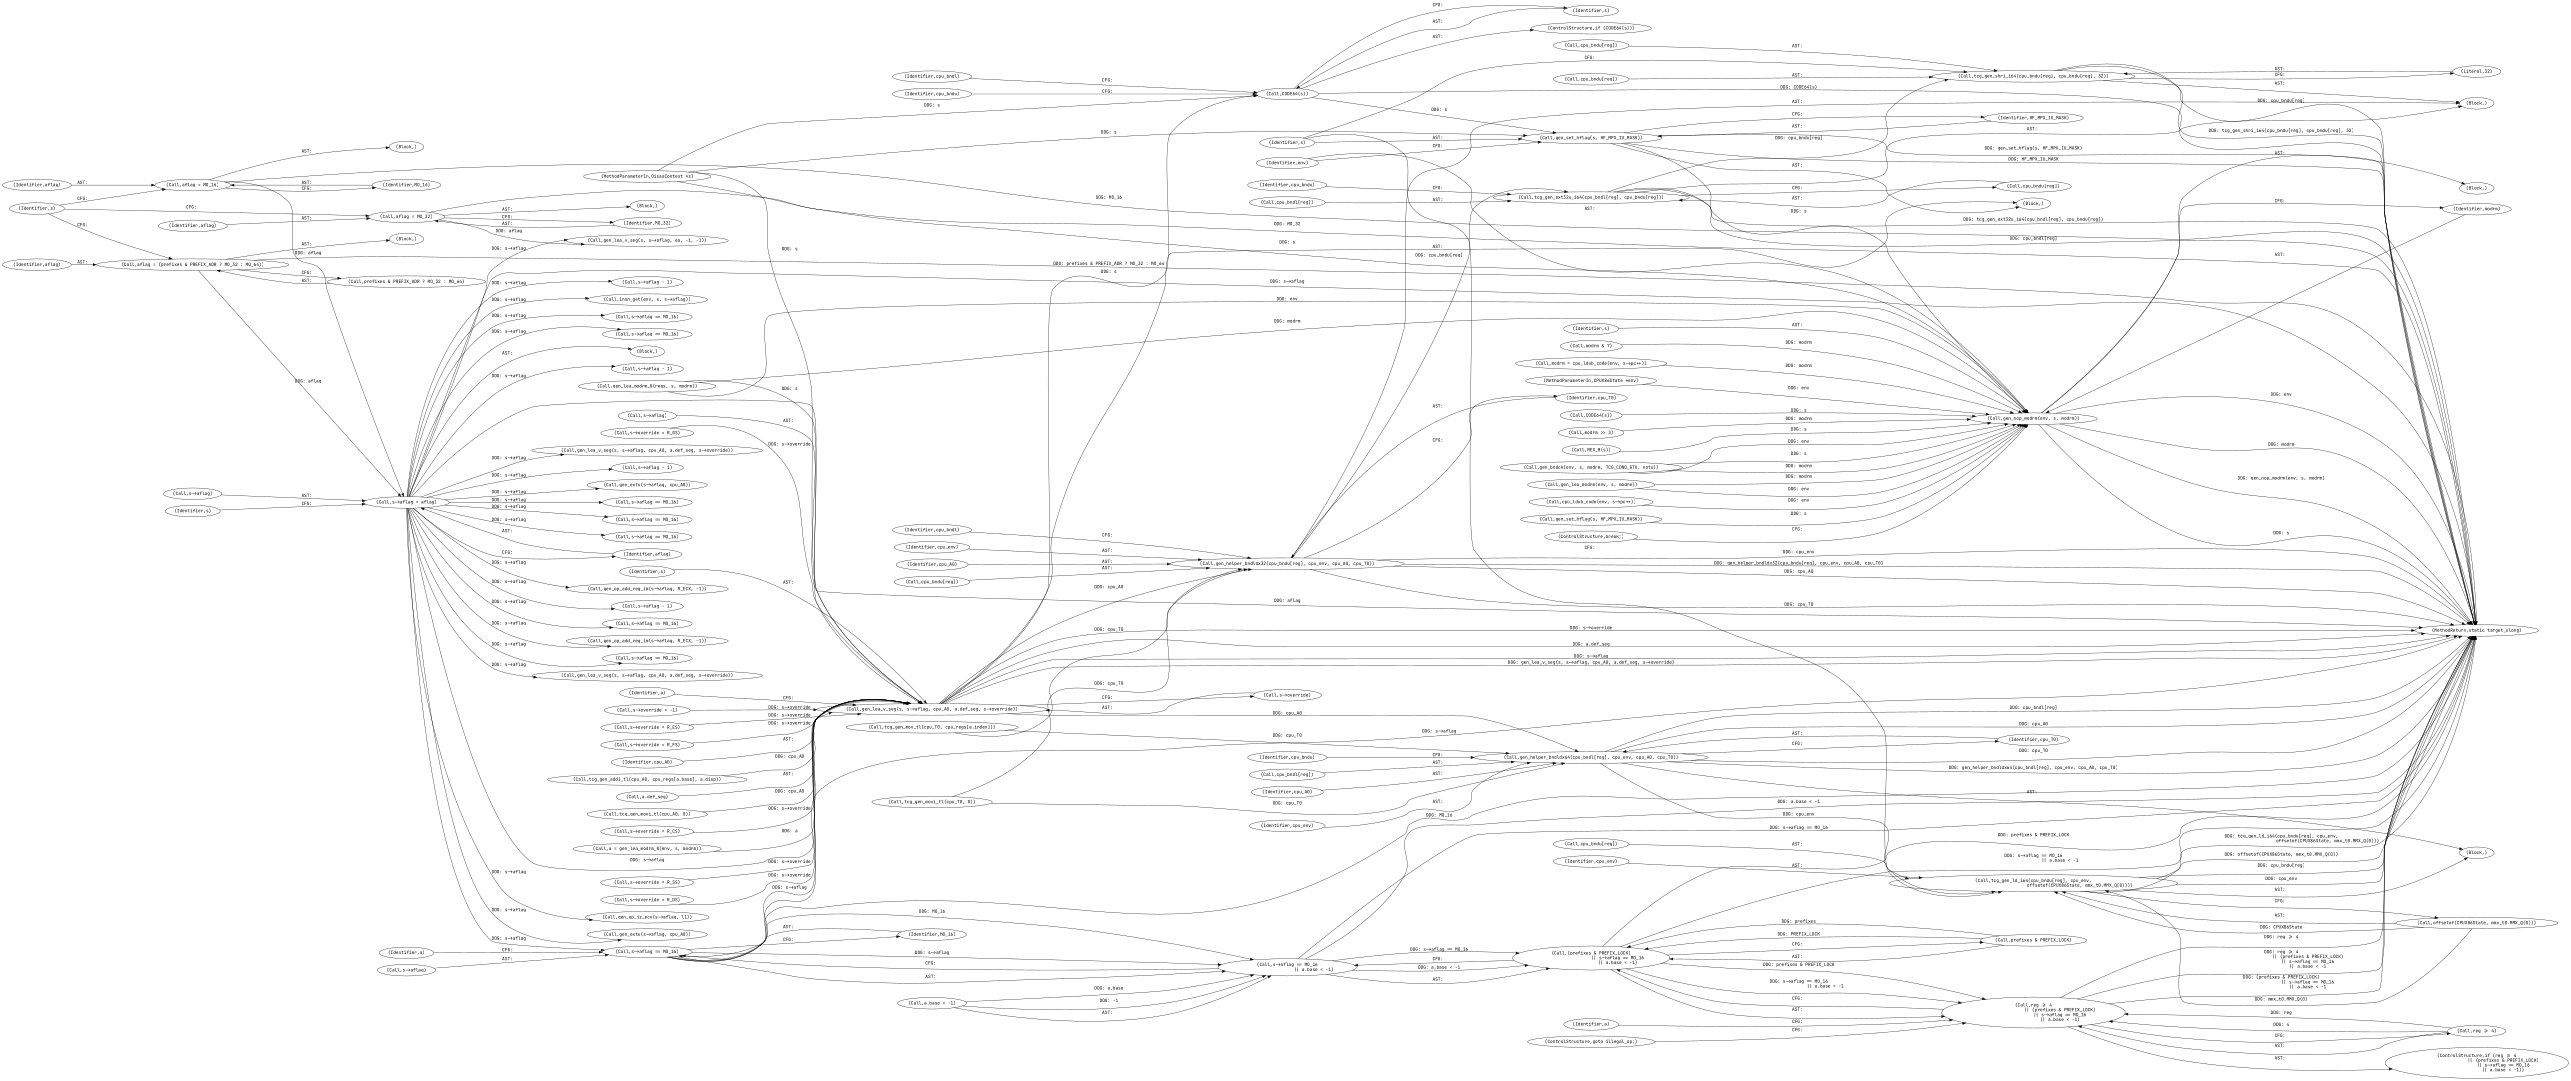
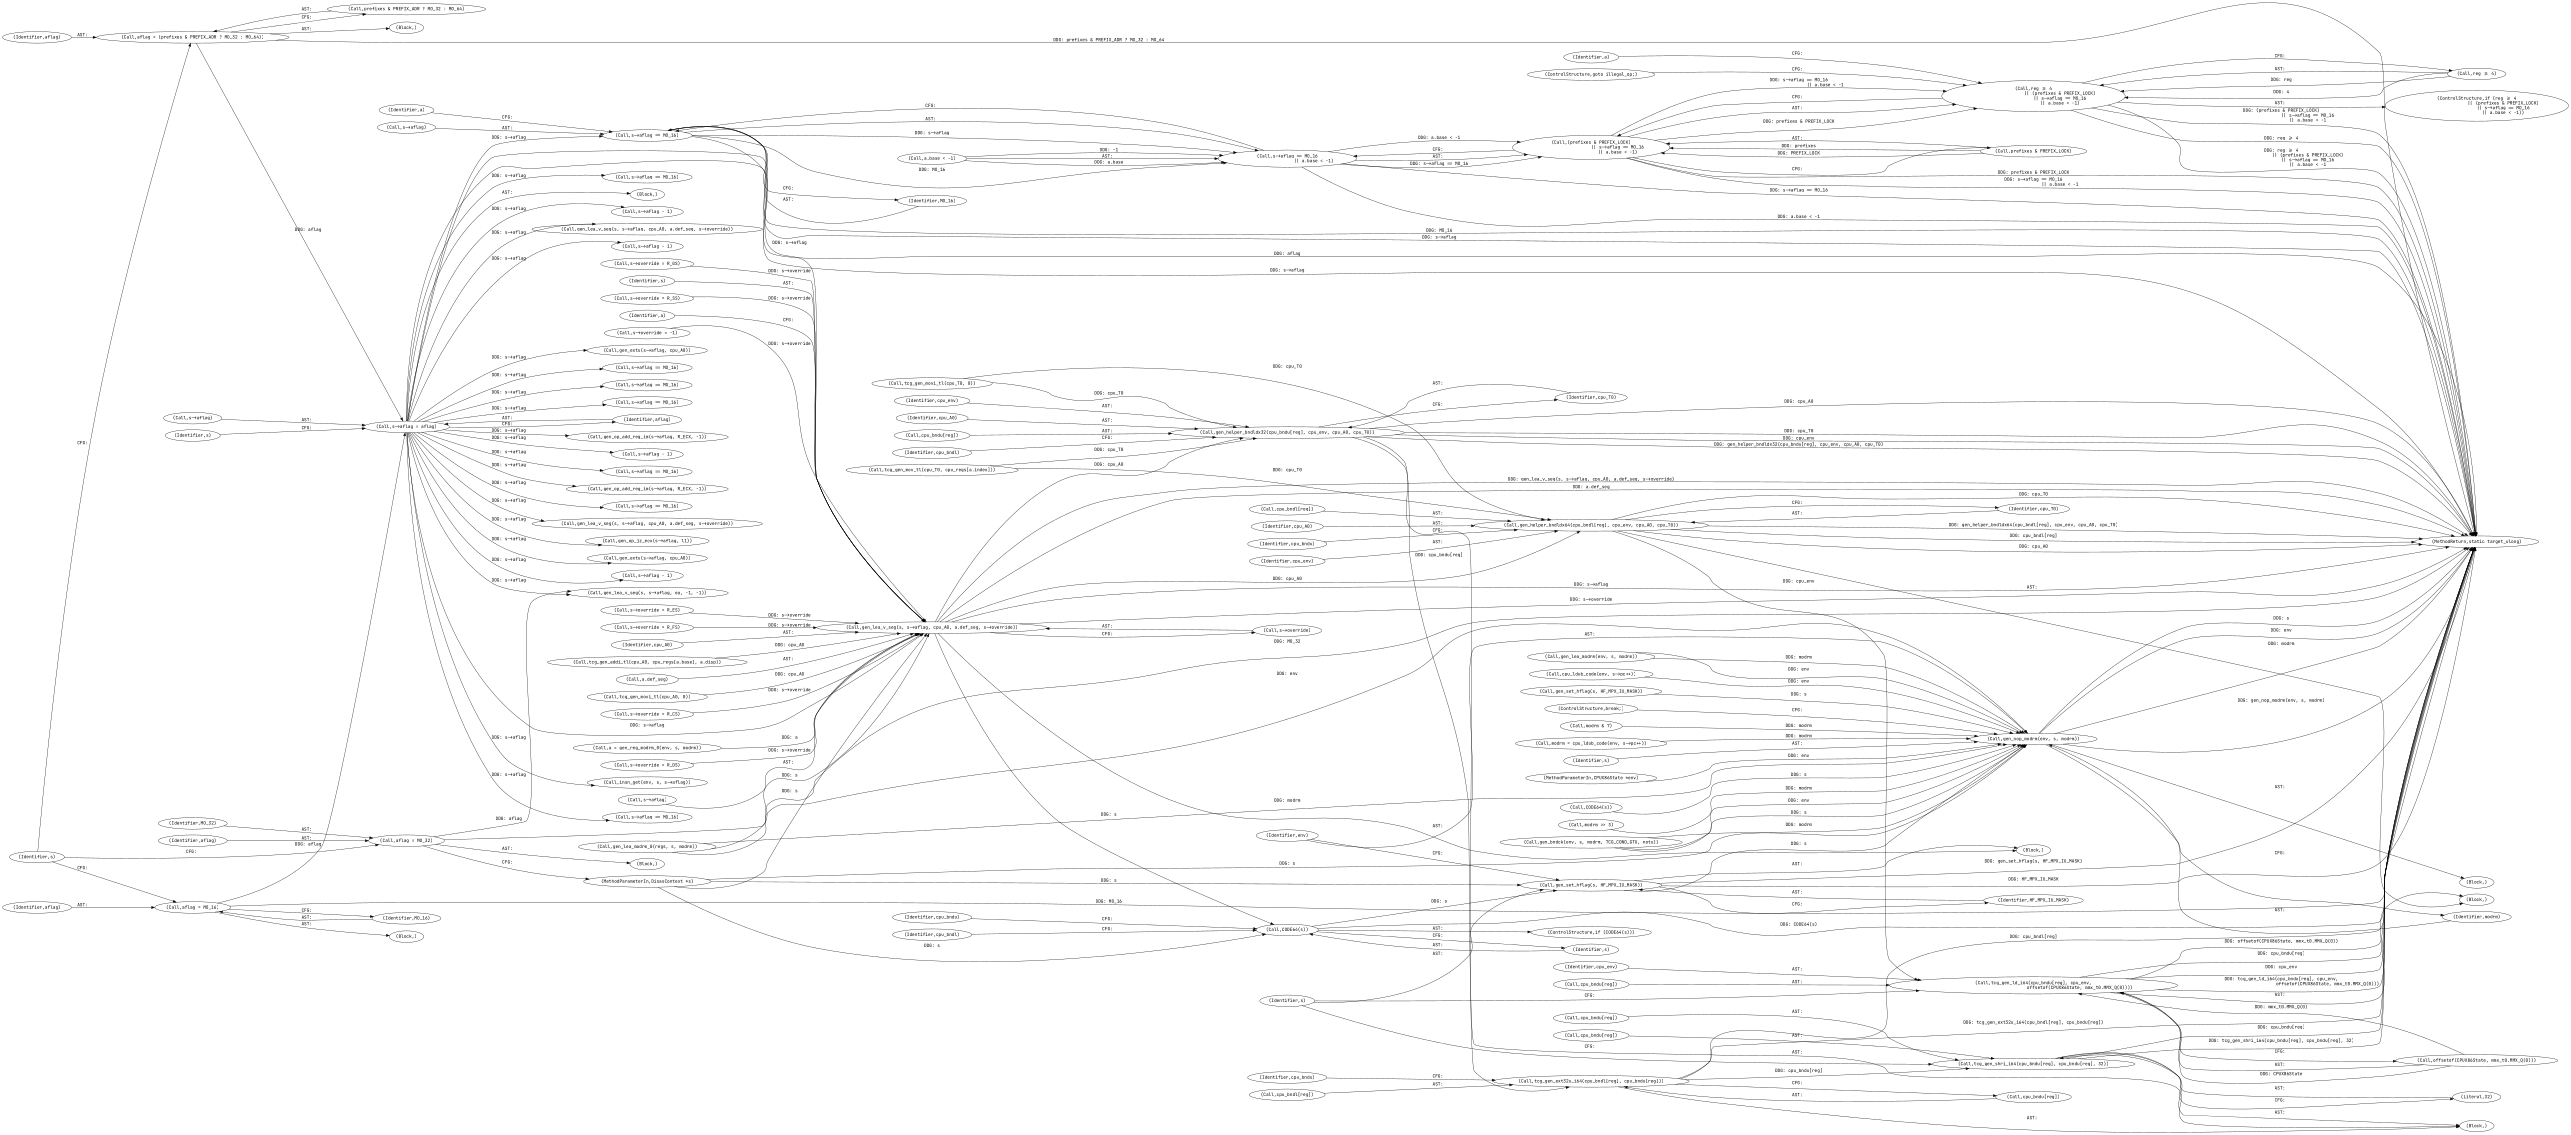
(527, 220) -> (504, 867)
(1591, 450) -> none
(647, 849) -> (647, 748)
